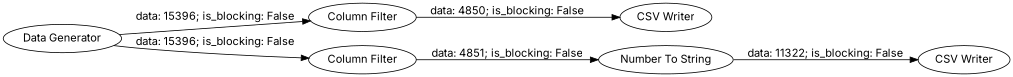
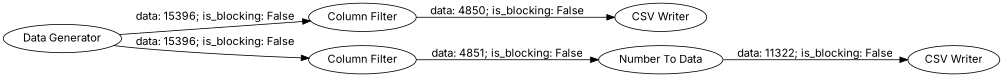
(666, 60) -> (661, 60)
